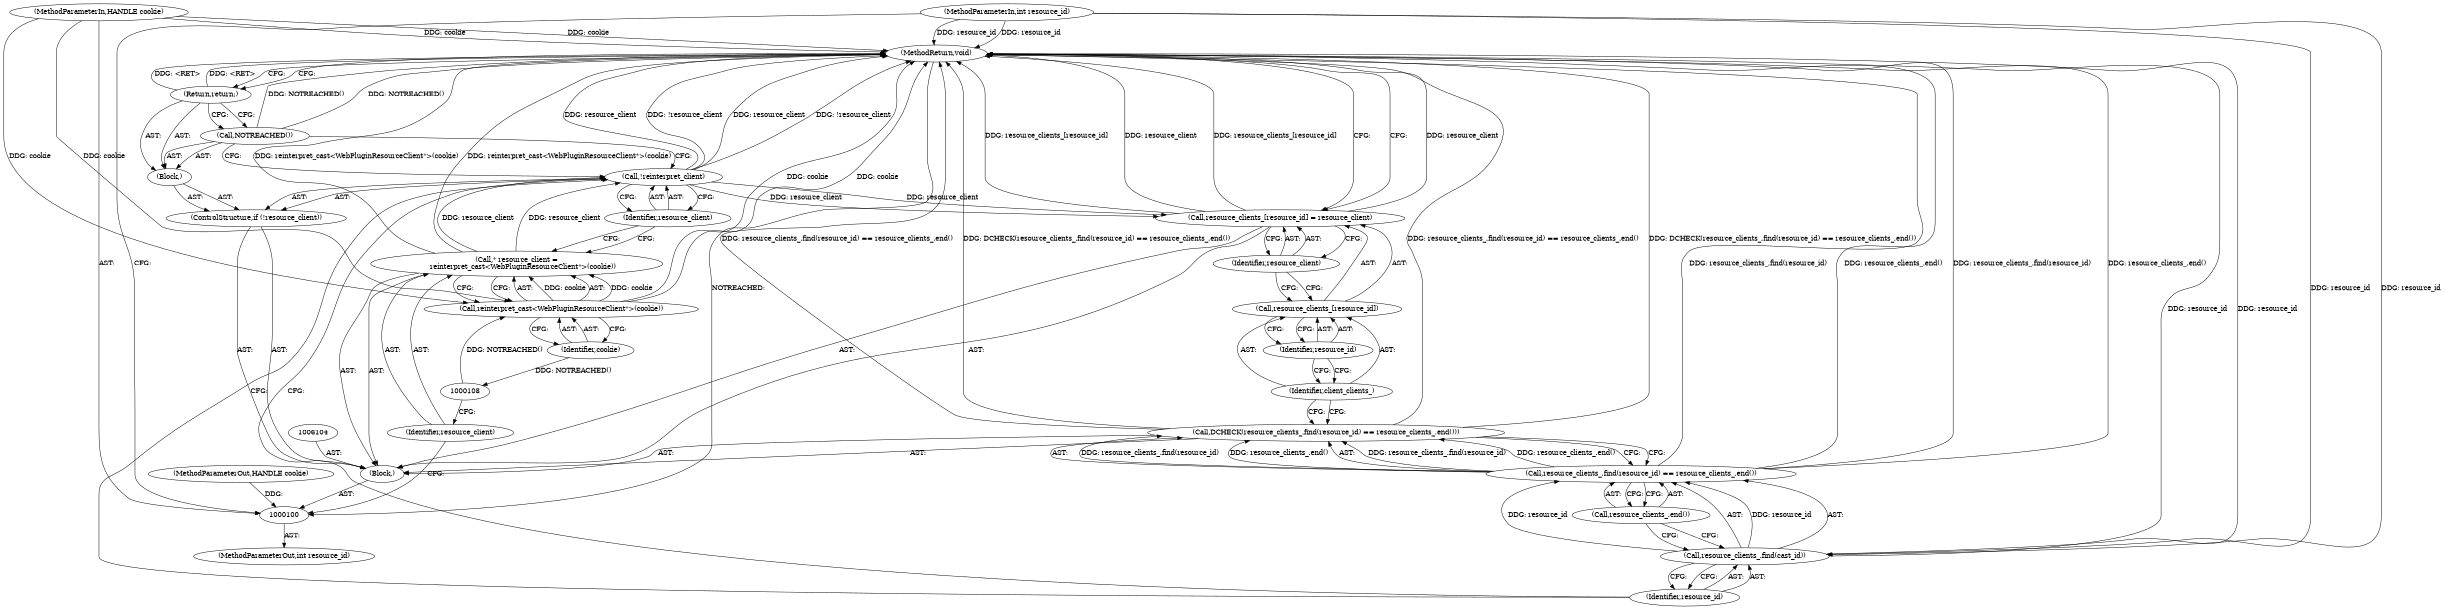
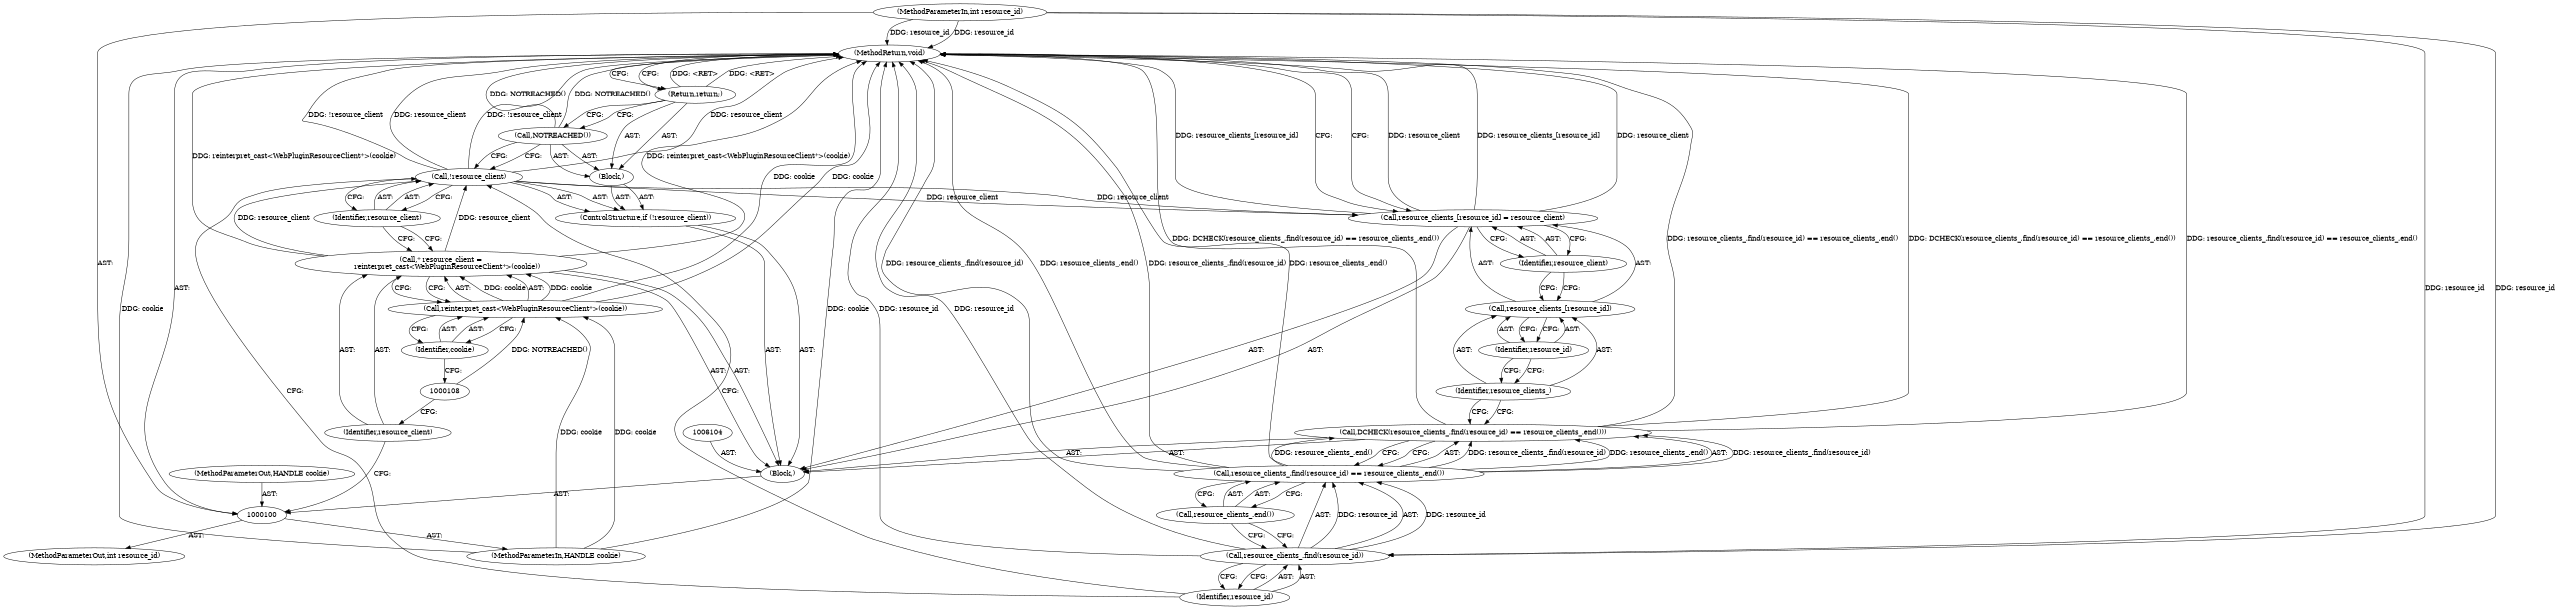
(664, 177) -> (469, 177)
(144, 264) -> (107, 264)
(740, 289) -> (183, 289)
(99, 328) -> (393, 534)
(573, 371) -> (454, 371)
(1332, 392) -> (1503, 392)
(275, 495) -> (271, 495)
(1745, 556) -> (1295, 556)
